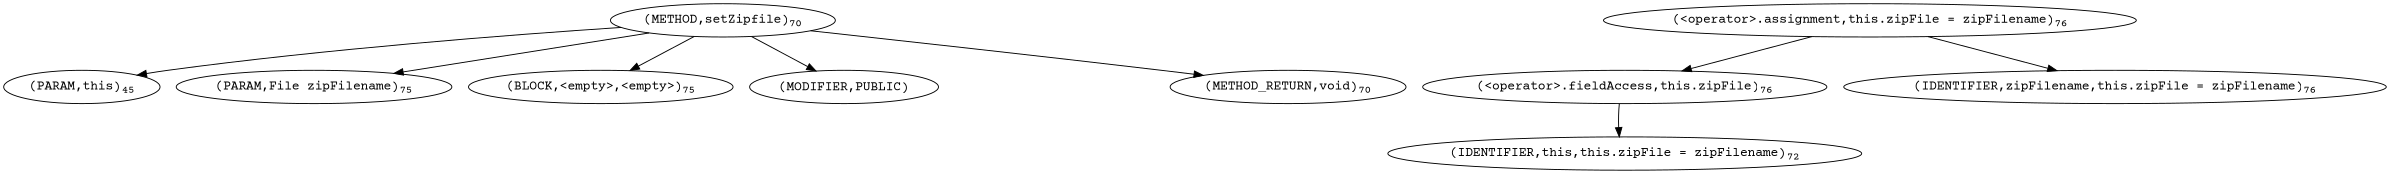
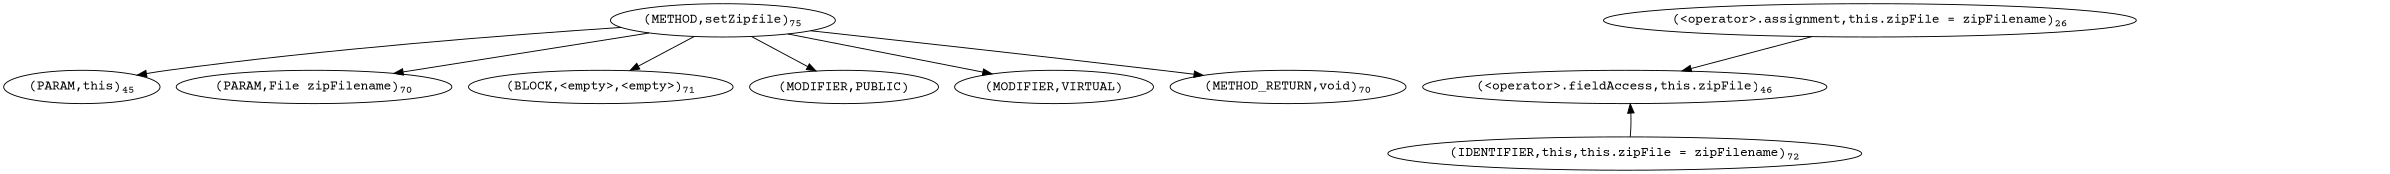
(795, 19) -> (795, 19)
(2061, 19) -> (2061, 19)
(406, 86) -> (406, 86)
(689, 86) -> (689, 86)
(1766, 86) -> (1766, 86)
none -> (1054, 87)
(2115, 87) -> none
(1619, 116) -> (1631, 125)
